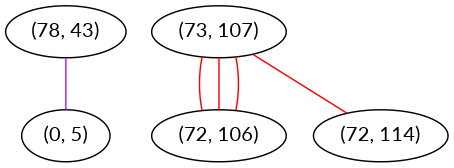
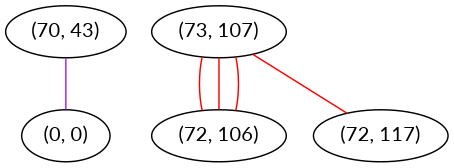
(66, 32) -> (66, 32)
(66, 136) -> (66, 136)
(381, 136) -> (381, 136)
